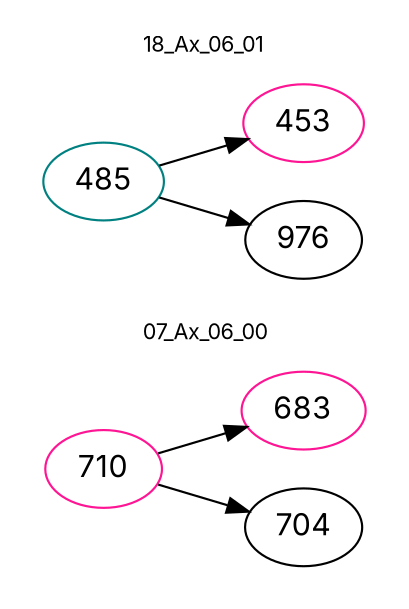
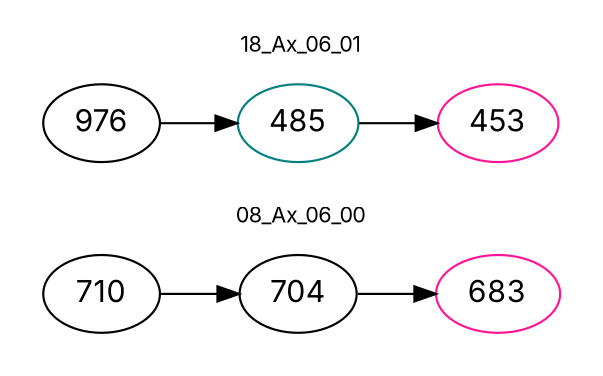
(194, 208) -> (188, 123)
(205, 334) -> (302, 217)
(192, 443) -> (386, 294)
(104, 469) -> (102, 294)
